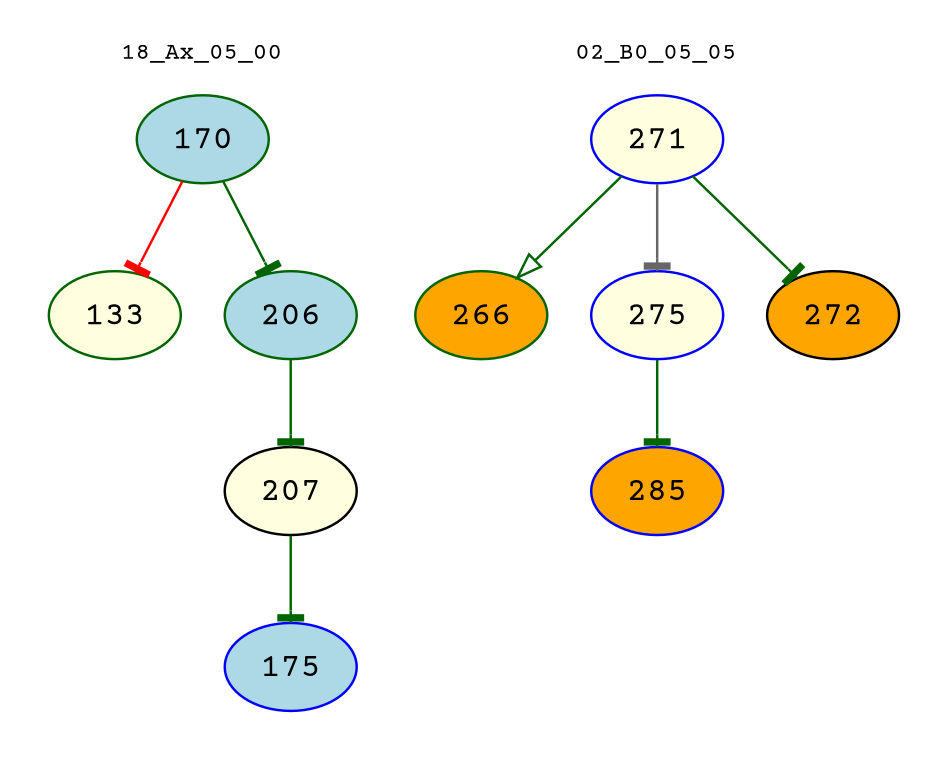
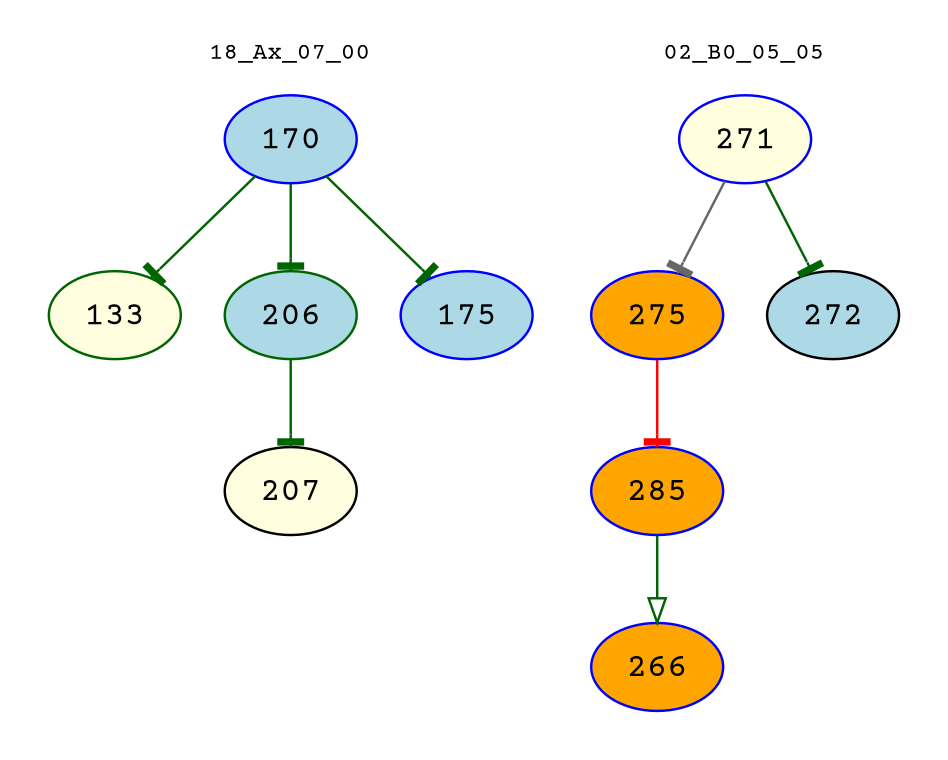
(203, 53) -> (291, 53)
(203, 139) -> (291, 139)
(578, 218) -> (657, 567)
(162, 222) -> (207, 223)
(481, 315) -> (657, 667)
(657, 315) -> (657, 315)
(833, 315) -> (833, 315)
(657, 397) -> (657, 397)
(291, 573) -> (374, 223)
